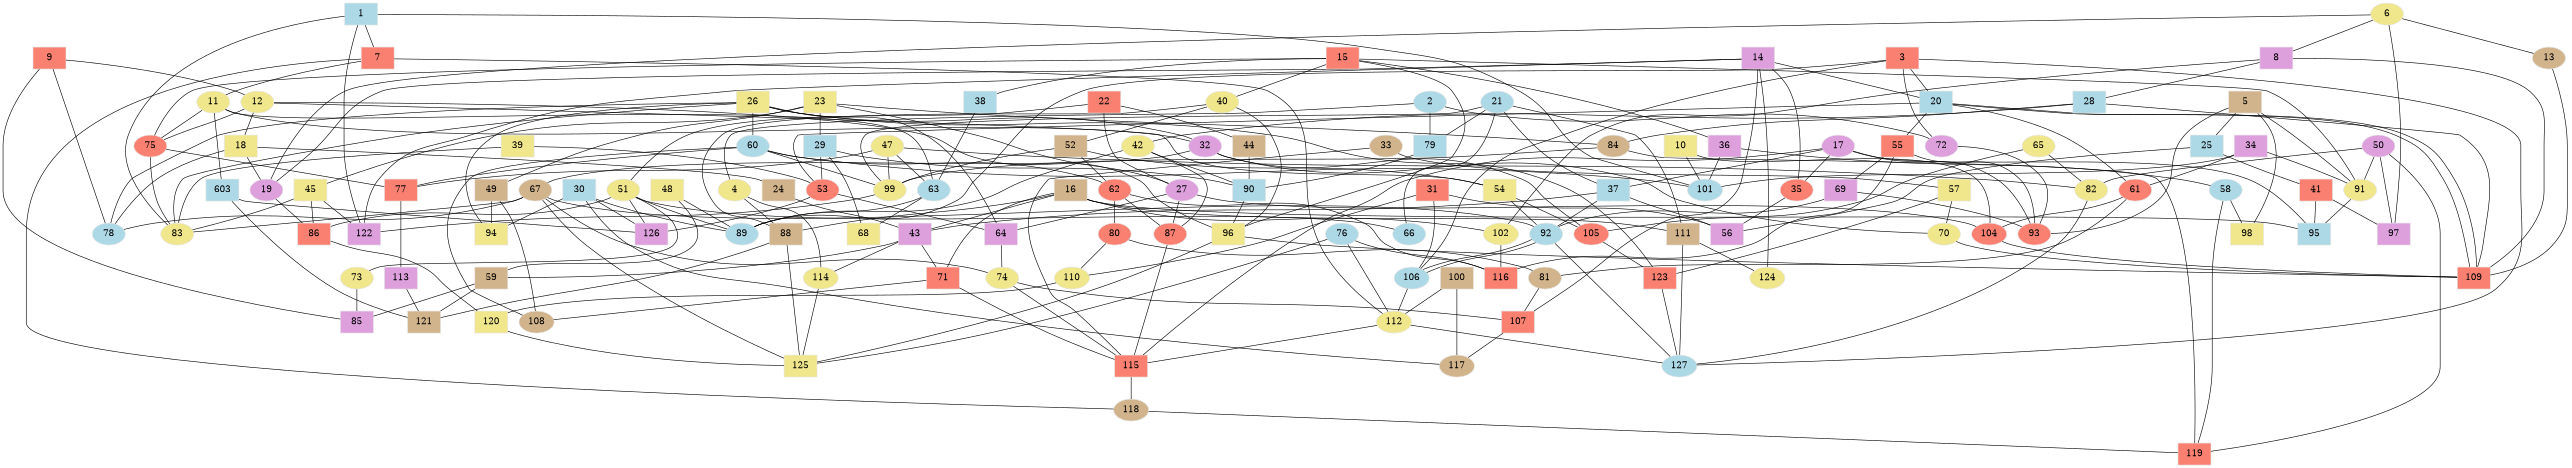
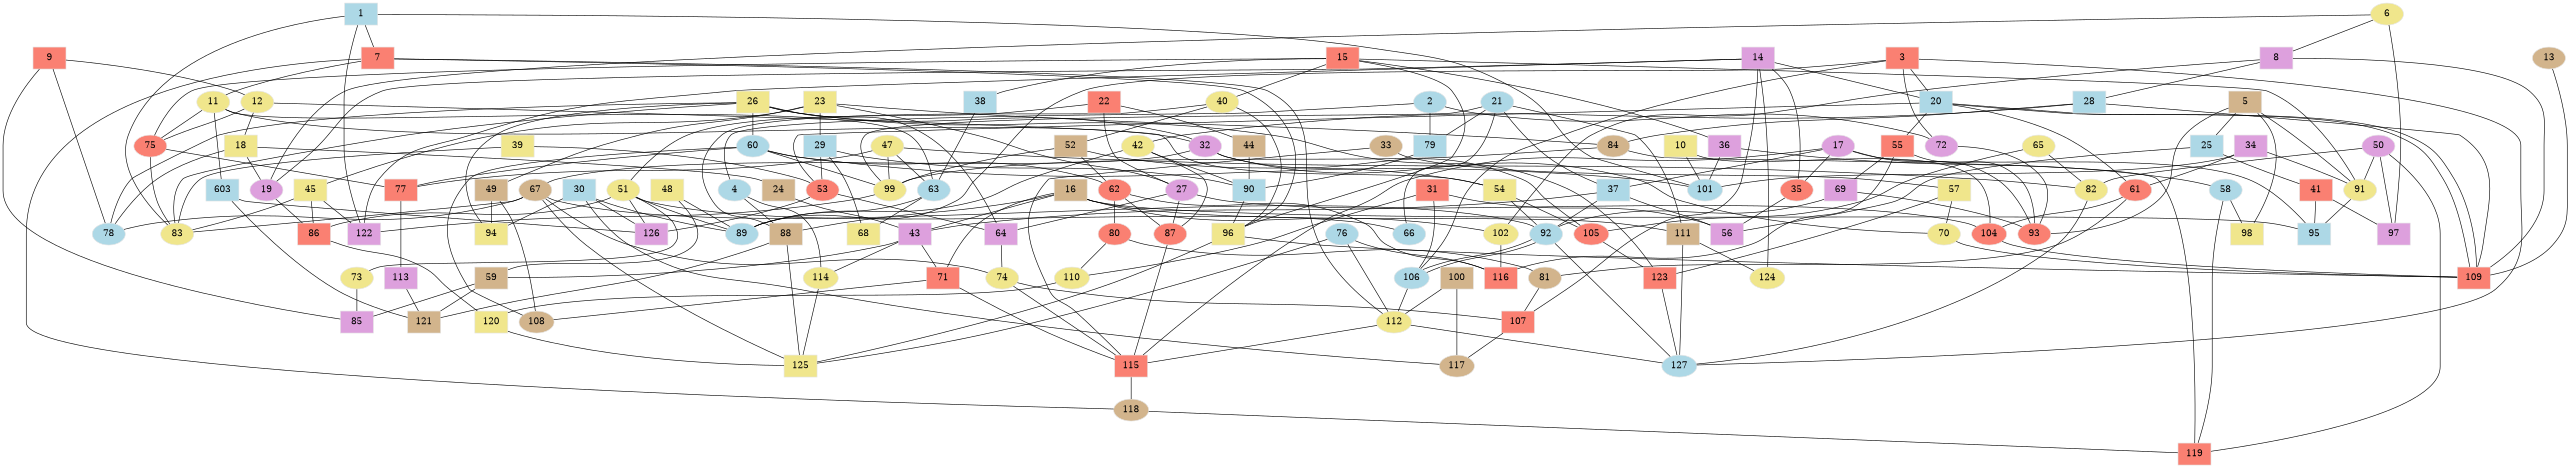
(2468, 36) -> none
(945, 143) -> (910, 71)
(735, 190) -> (735, 190)
